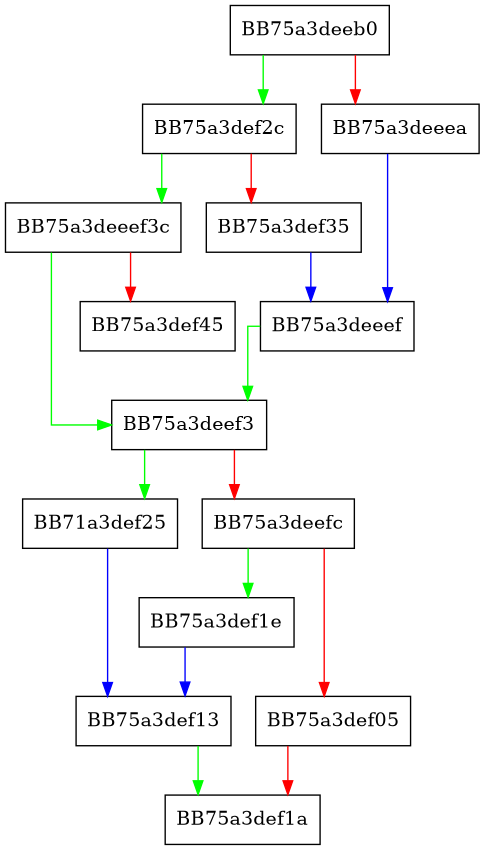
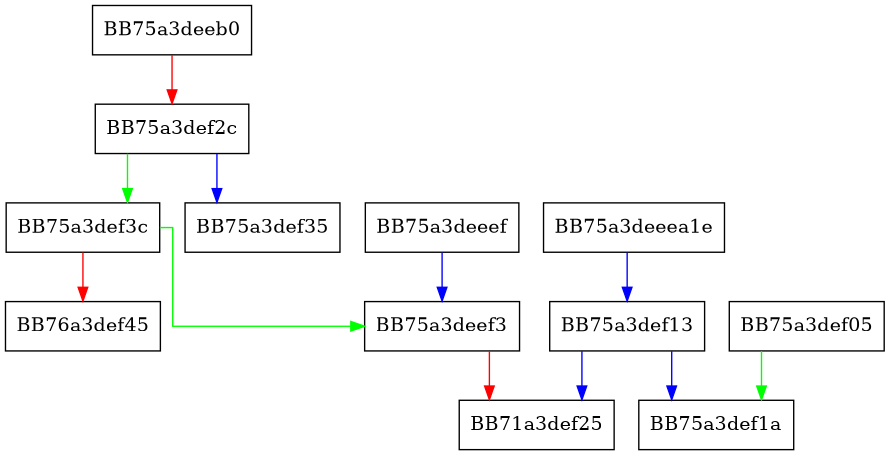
(263, 72) -> (172, 72)
(400, 129) -> none
(251, 171) -> (217, 171)
(93, 228) -> (83, 228)
(311, 270) -> none
(158, 326) -> (83, 326)
(248, 350) -> (442, 270)
(145, 467) -> (489, 369)
(278, 524) -> none
(108, 616) -> (582, 369)
(217, 622) -> (634, 228)
(198, 763) -> (672, 369)
(288, 763) -> (761, 369)
